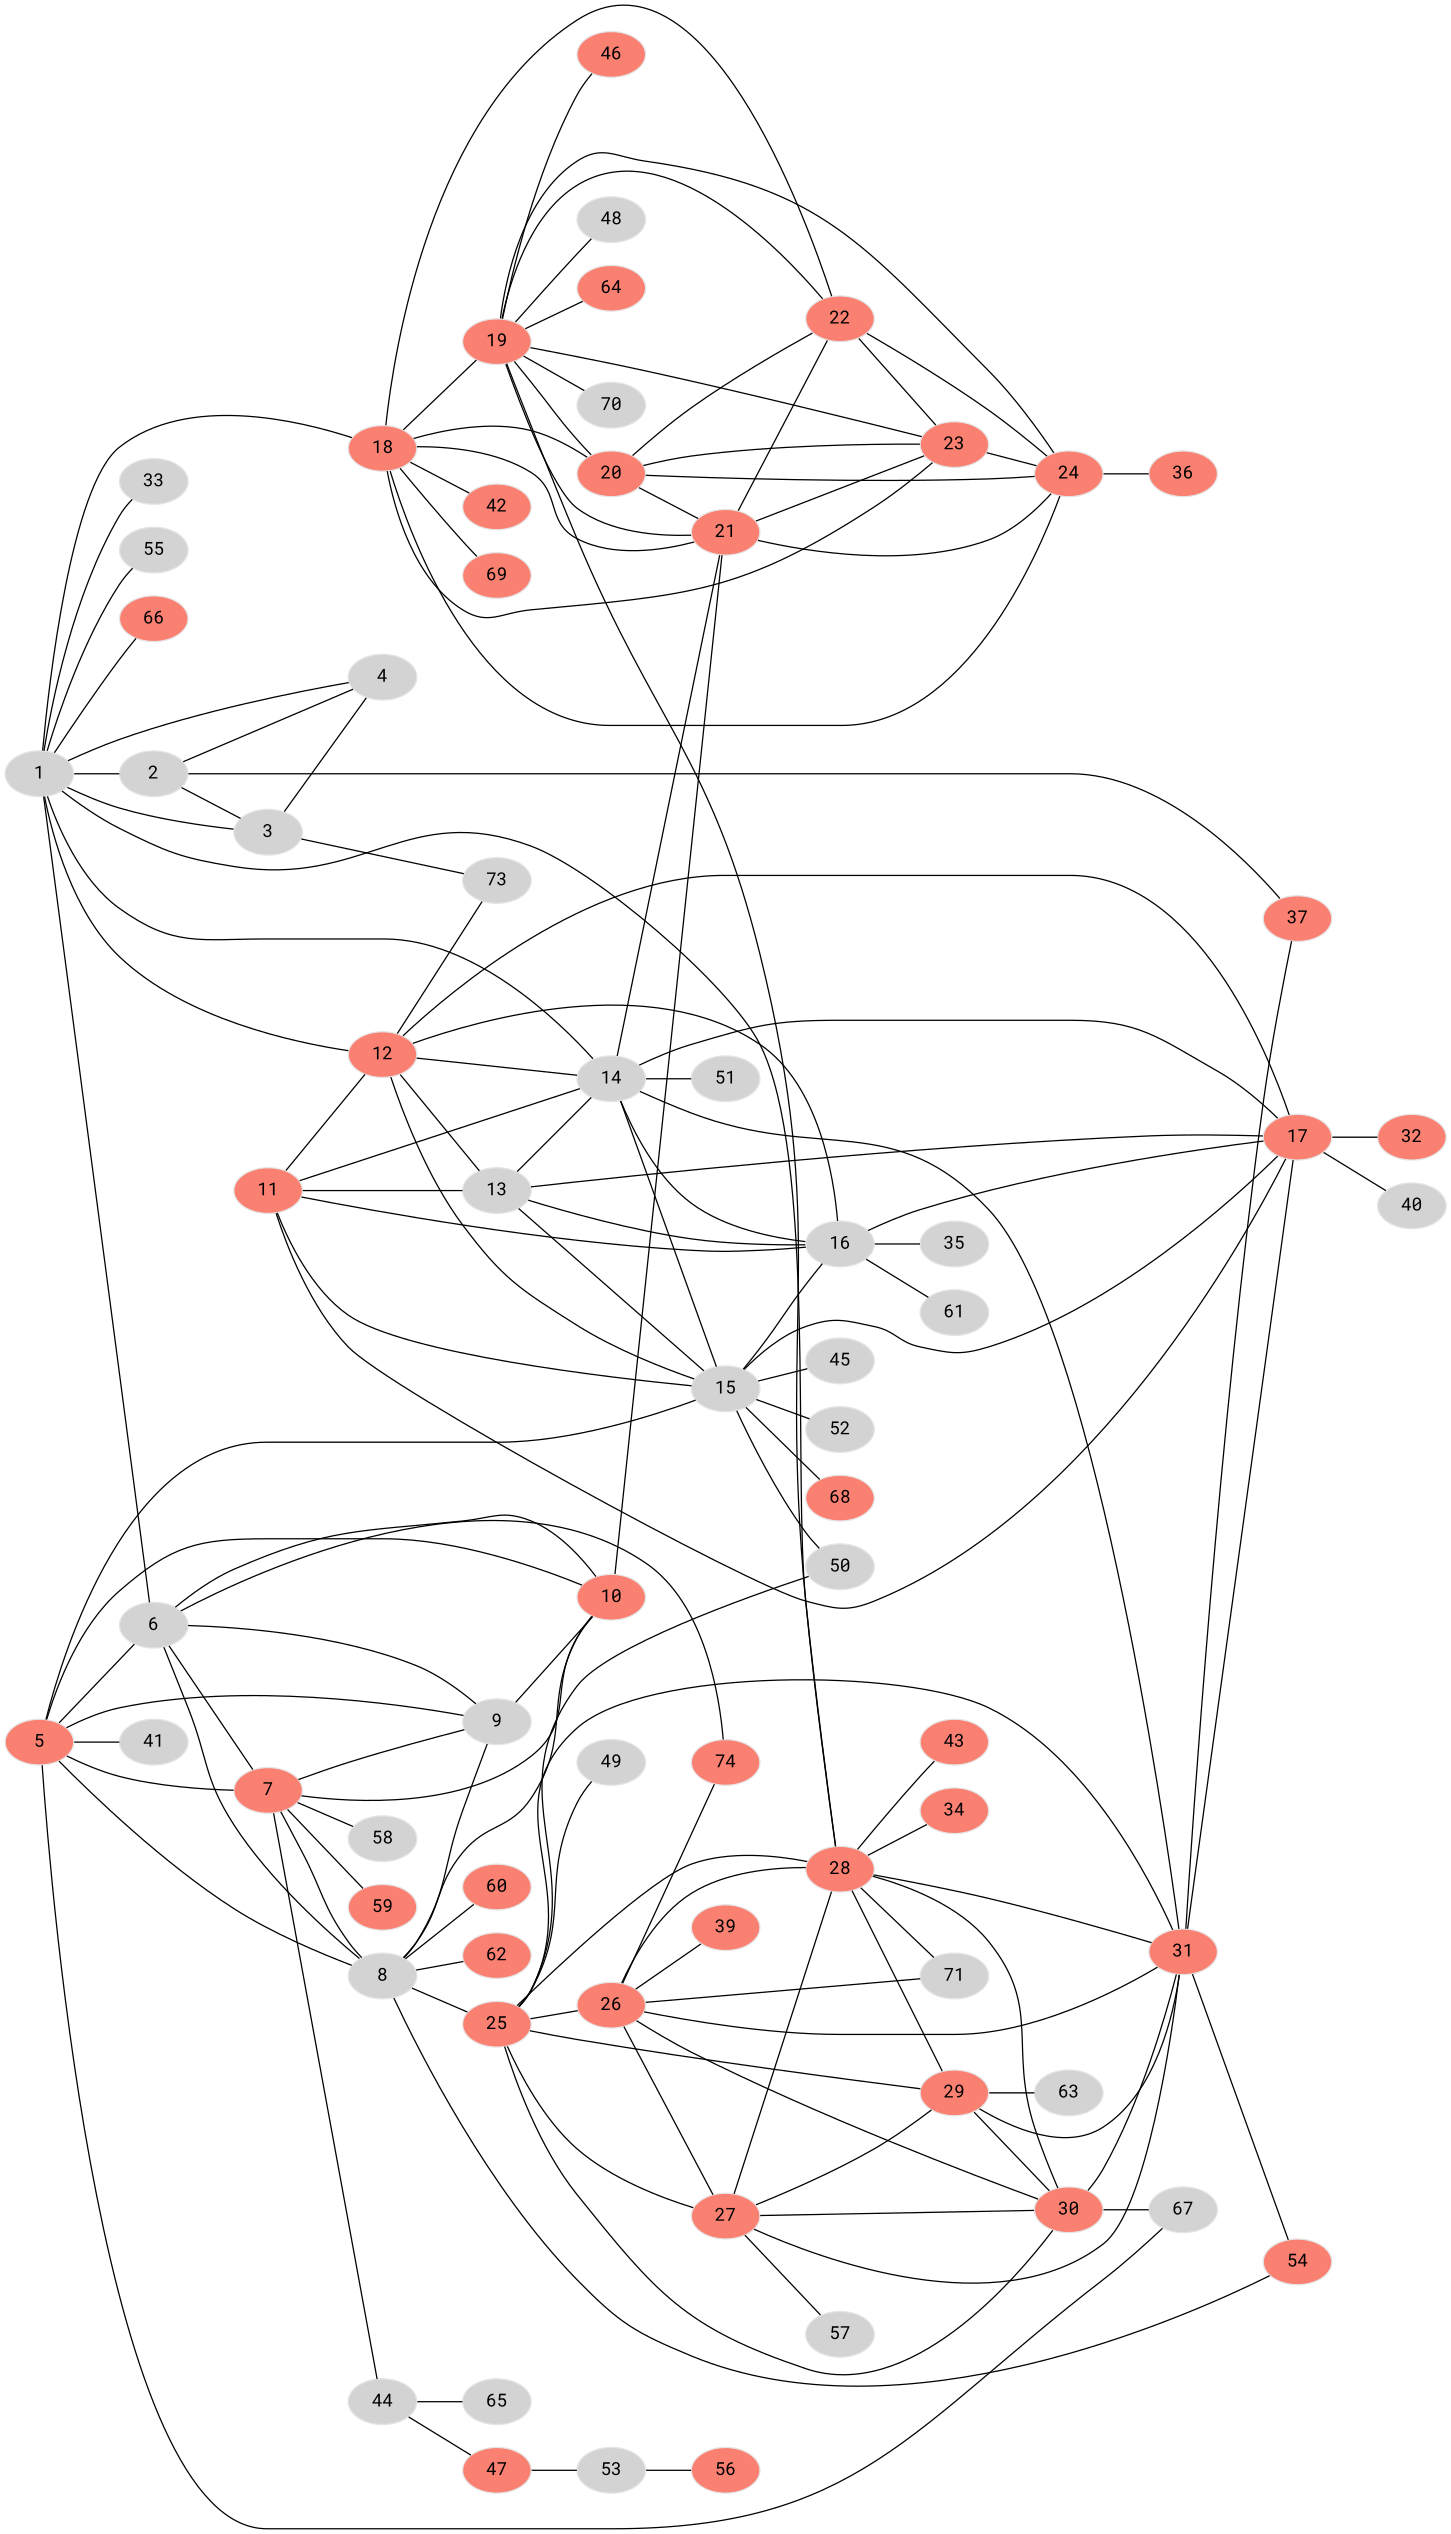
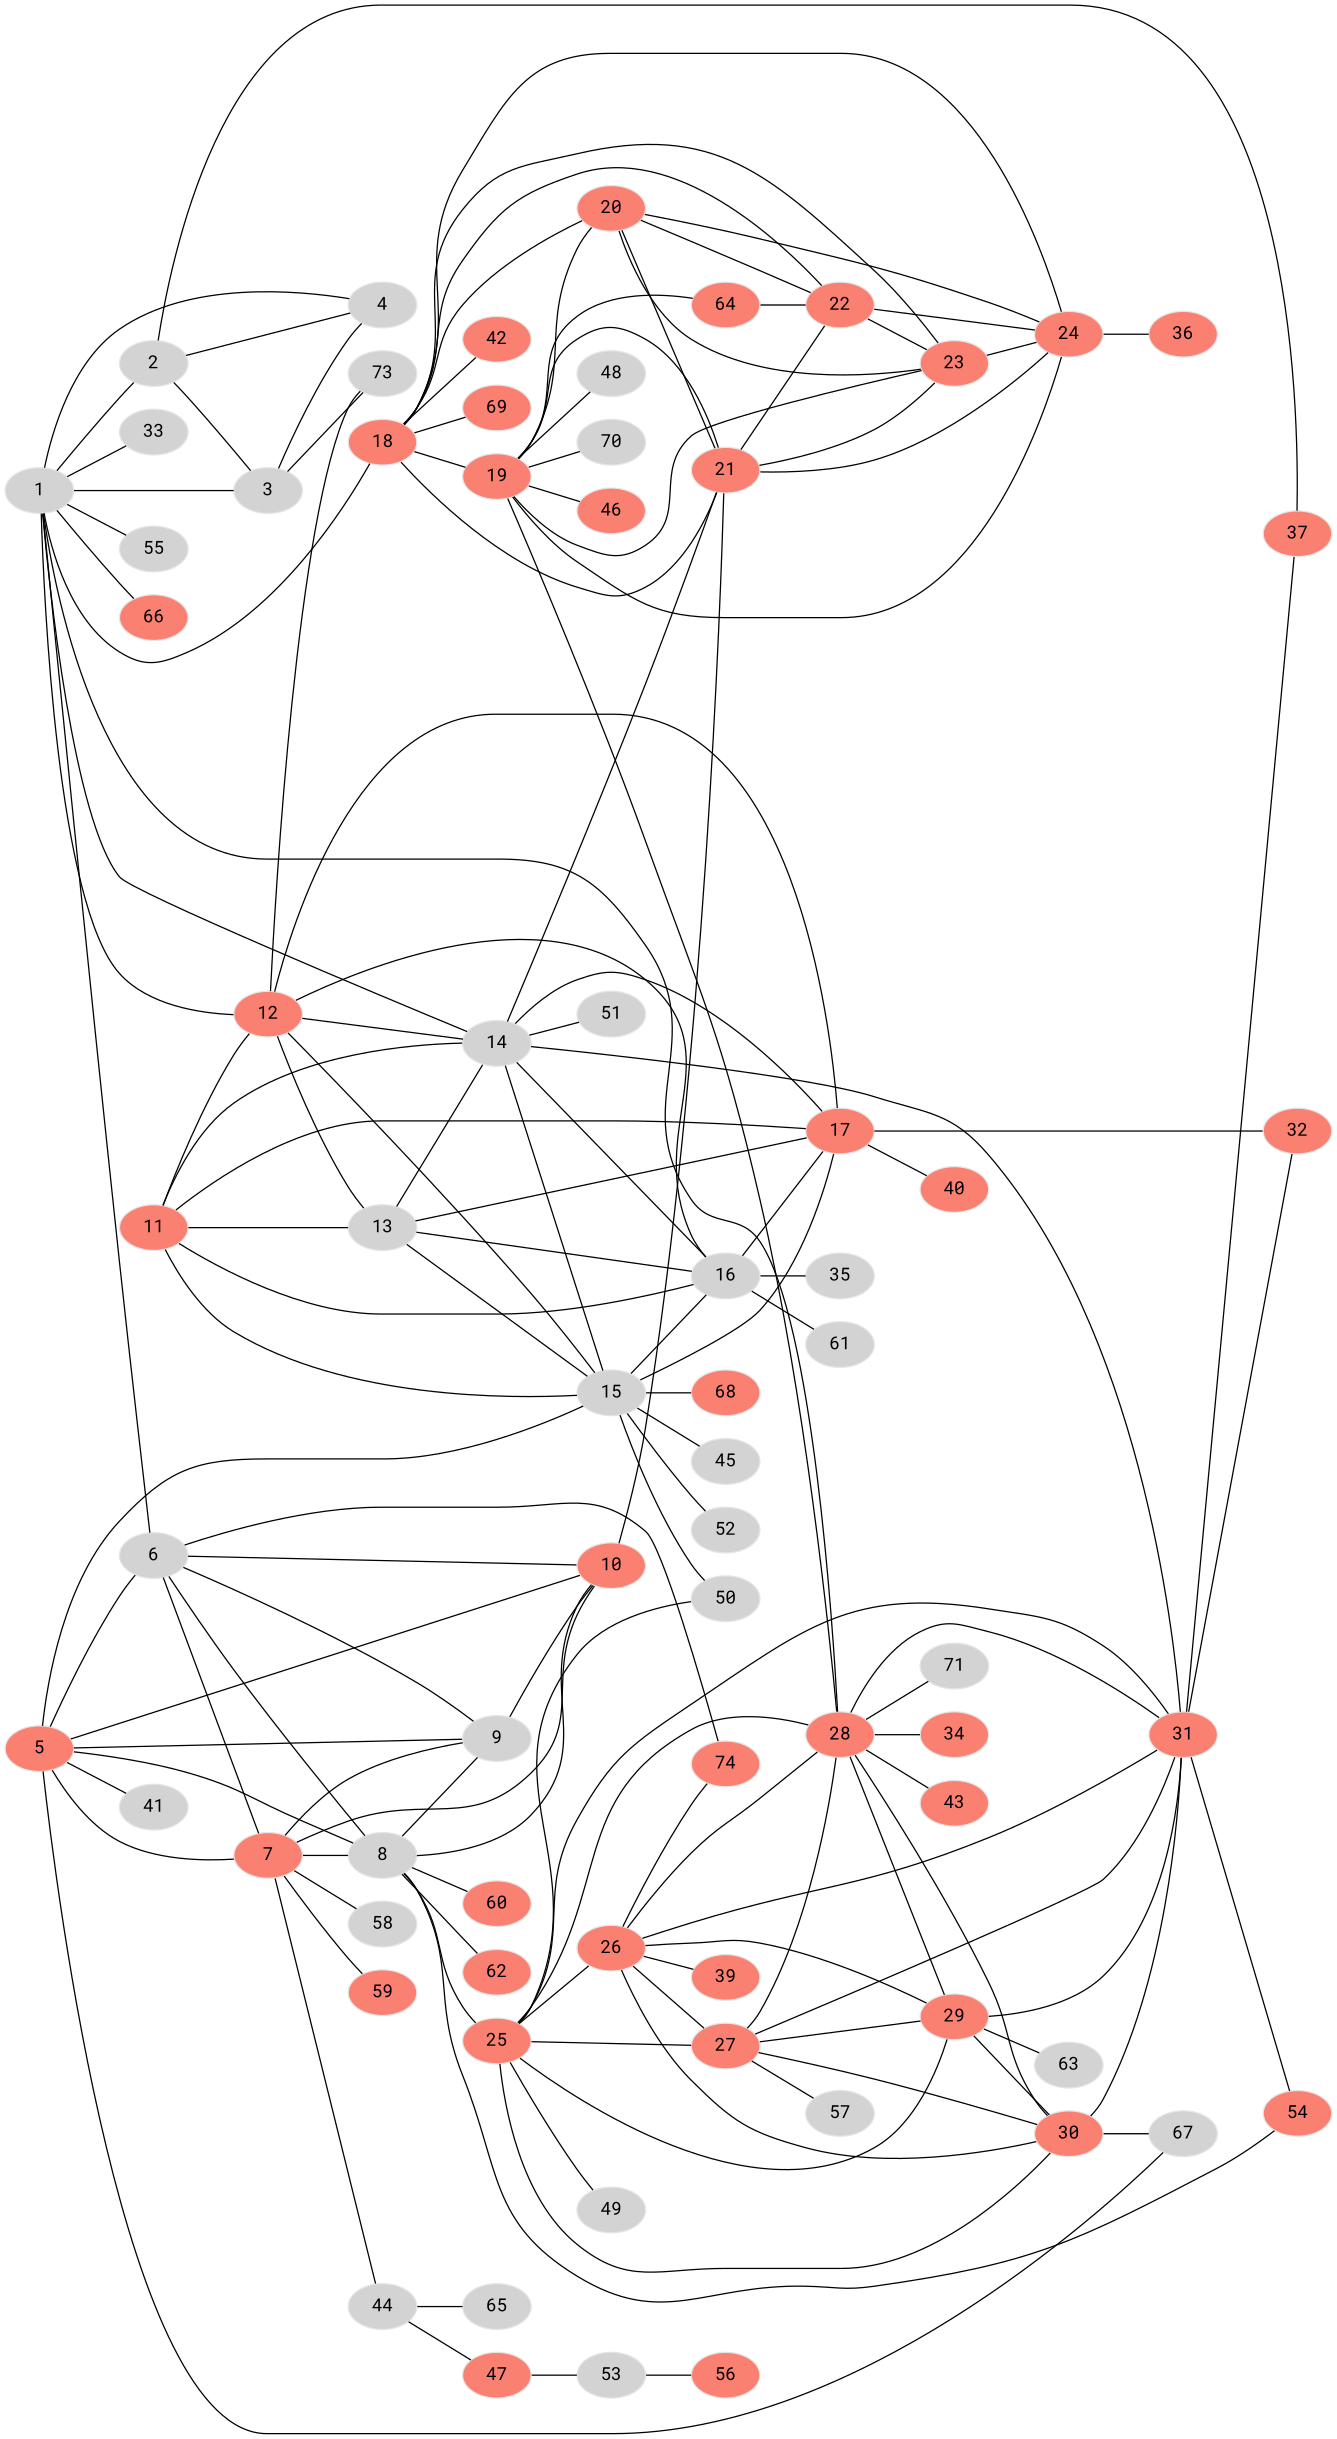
(642, 173) -> (783, 305)
(1412, 1206) -> (954, 1190)
(1240, 1544) -> (1240, 1433)
(783, 1990) -> (798, 1952)
